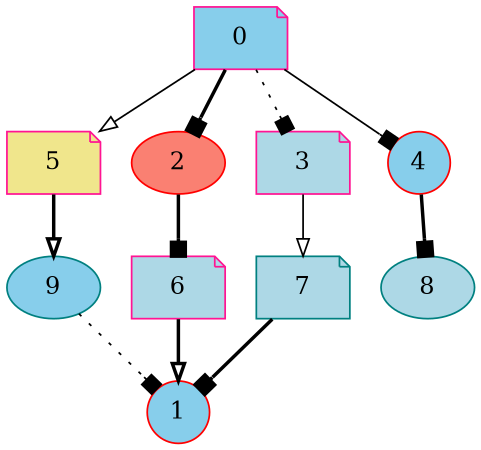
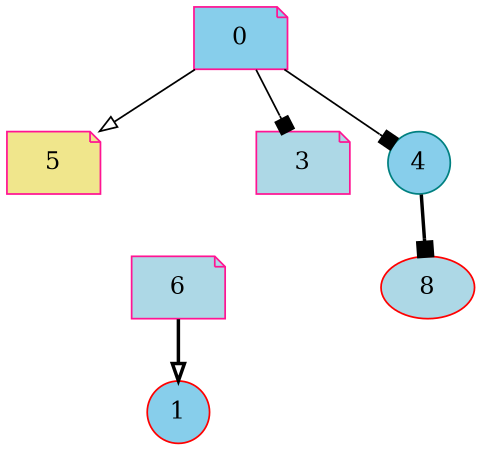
(268, 93) -> (268, 93)
(178, 163) -> none
(419, 163) -> (419, 163)
(54, 288) -> none
(303, 288) -> none
(428, 288) -> (428, 288)
